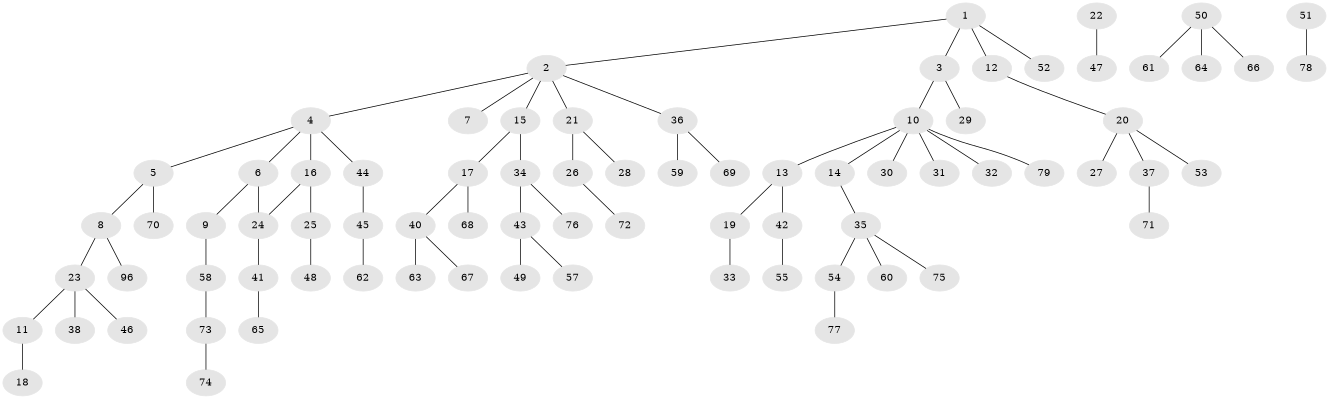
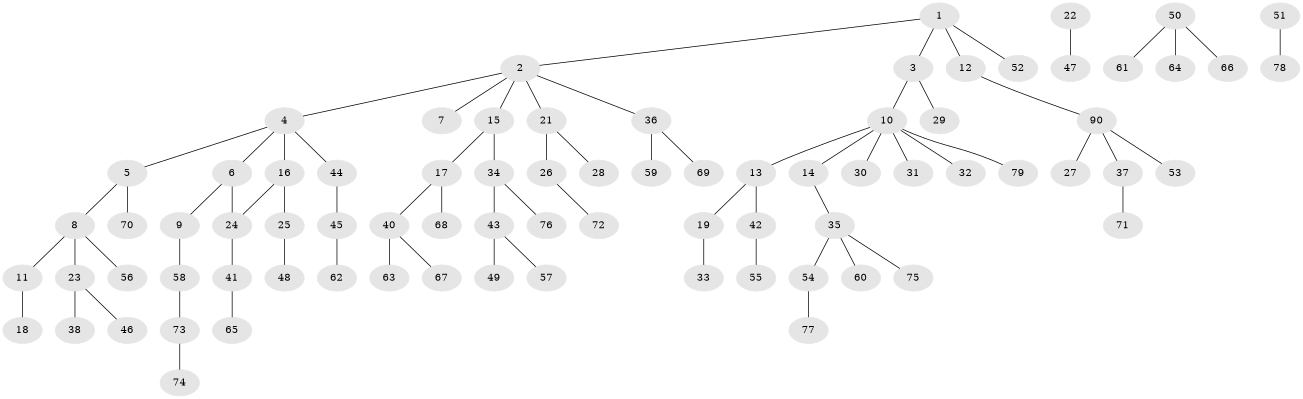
(1123, 121) -> (1097, 121)
(127, 278) -> (127, 278)
(49, 304) -> (49, 252)
